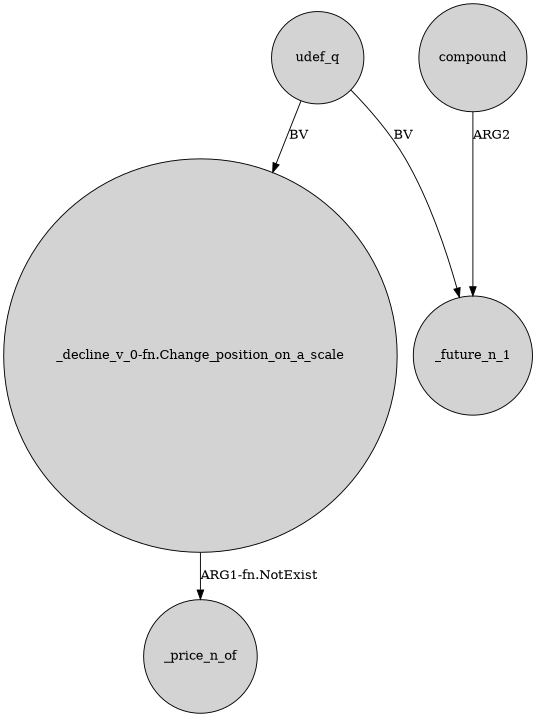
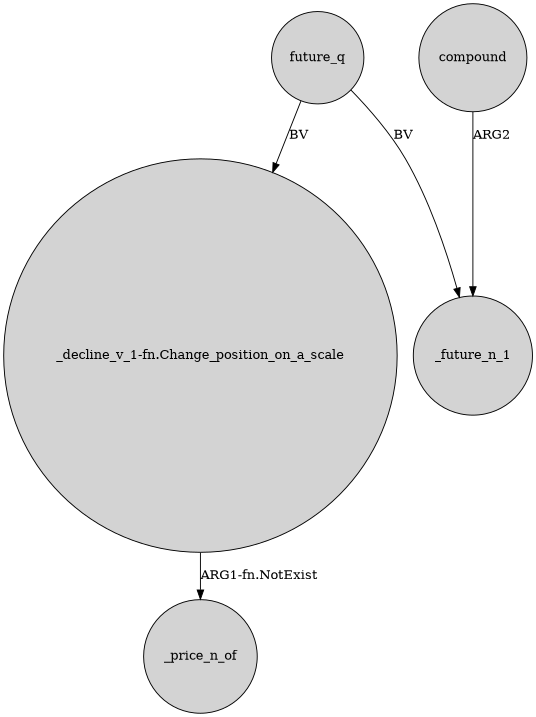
(318, 58) -> (318, 58)
(200, 356) -> (200, 356)
